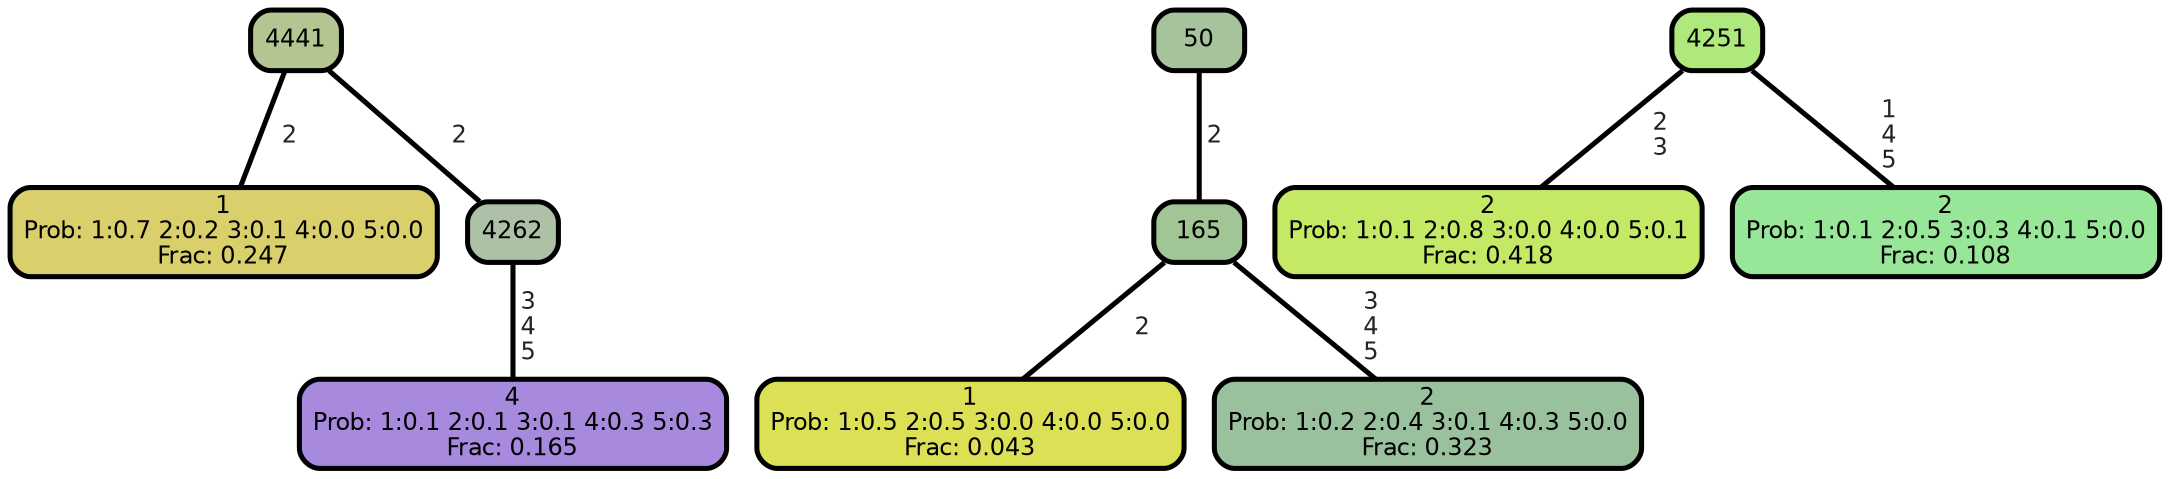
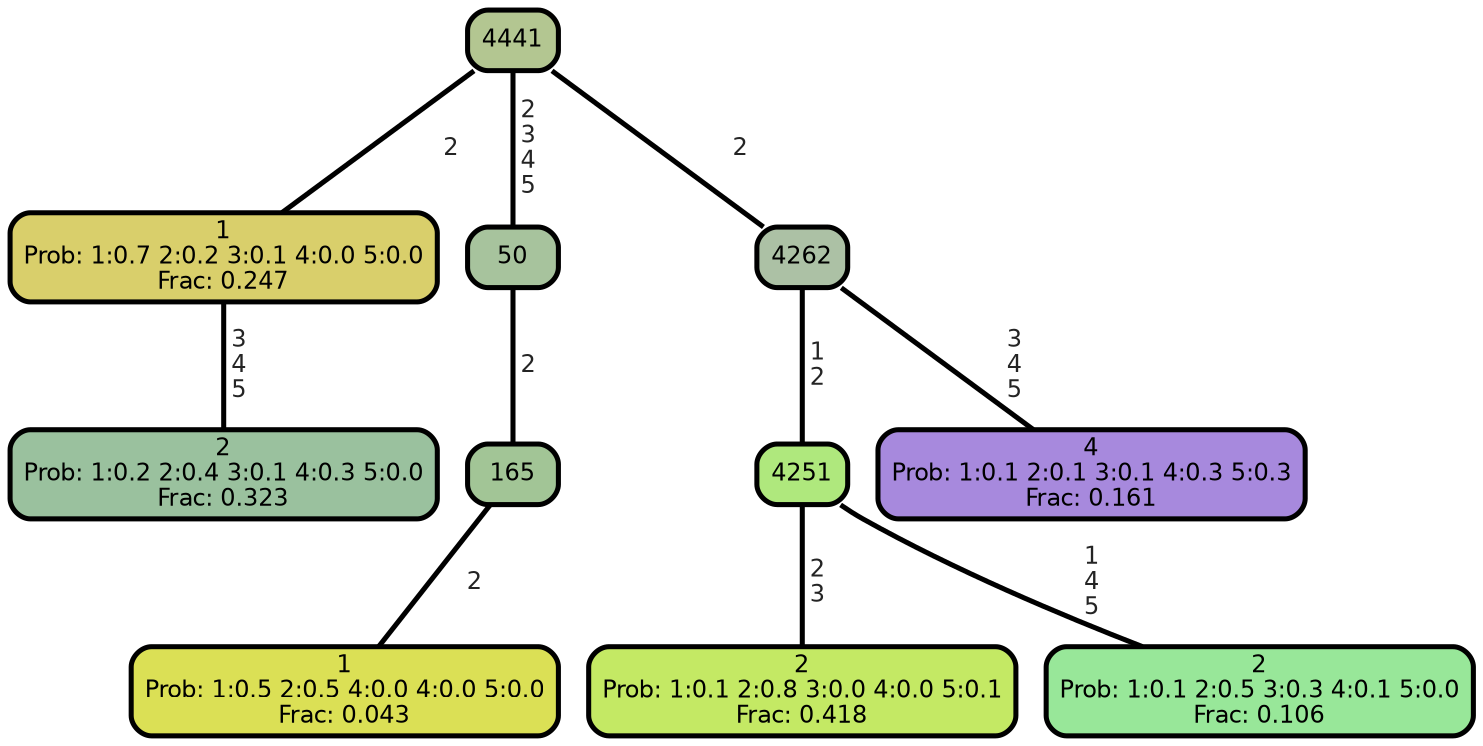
none -> (513, 149)
(1946, 232) -> (1260, 691)
(1305, 321) -> (224, 366)
none -> (802, 366)
(513, 424) -> (1092, 474)
(970, 424) -> (345, 691)
